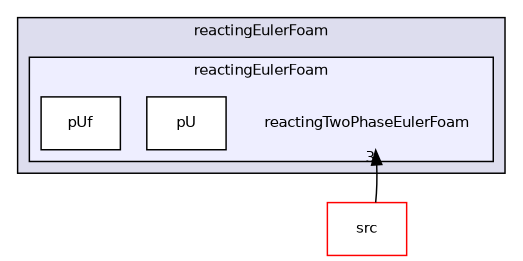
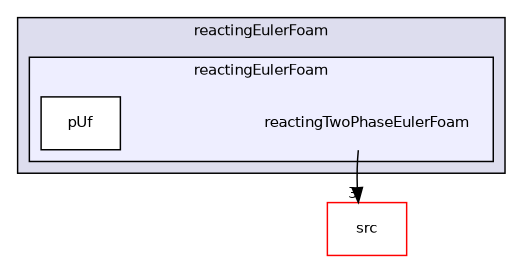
(186, 123) -> none
(377, 184) -> (357, 169)
